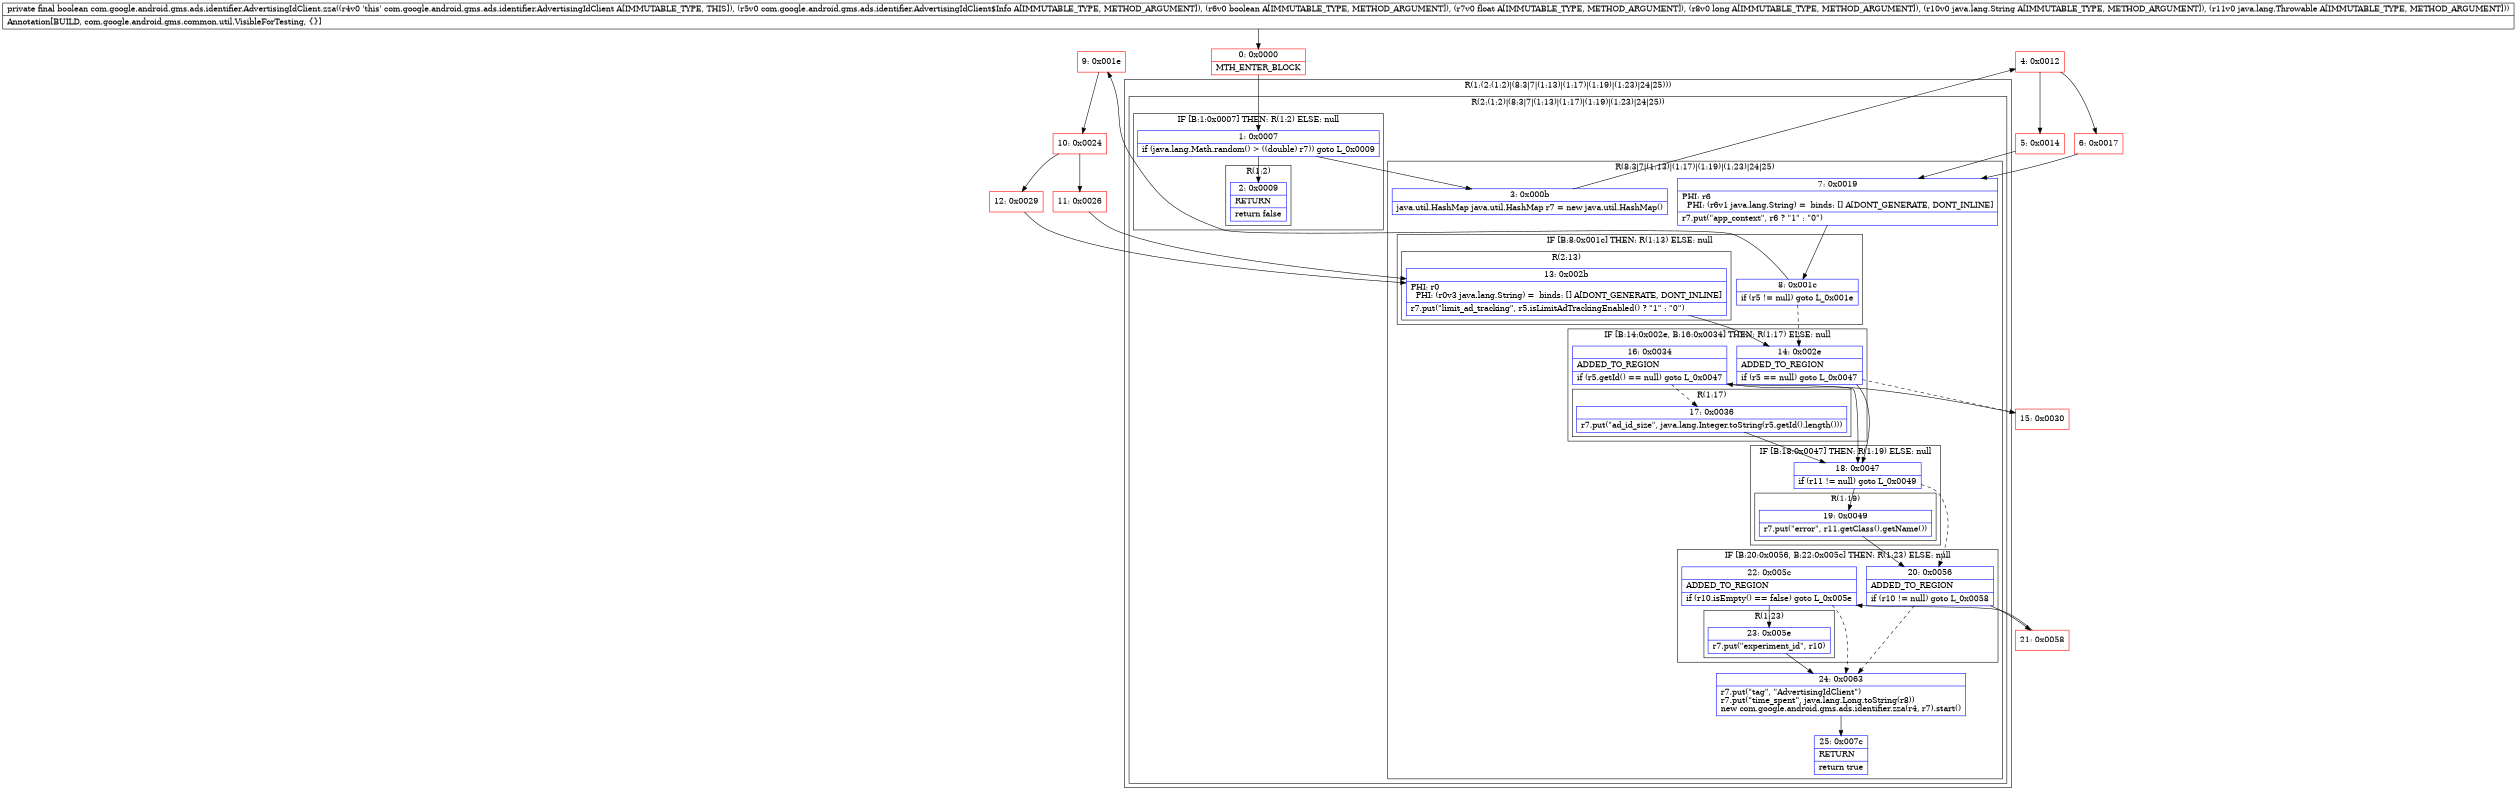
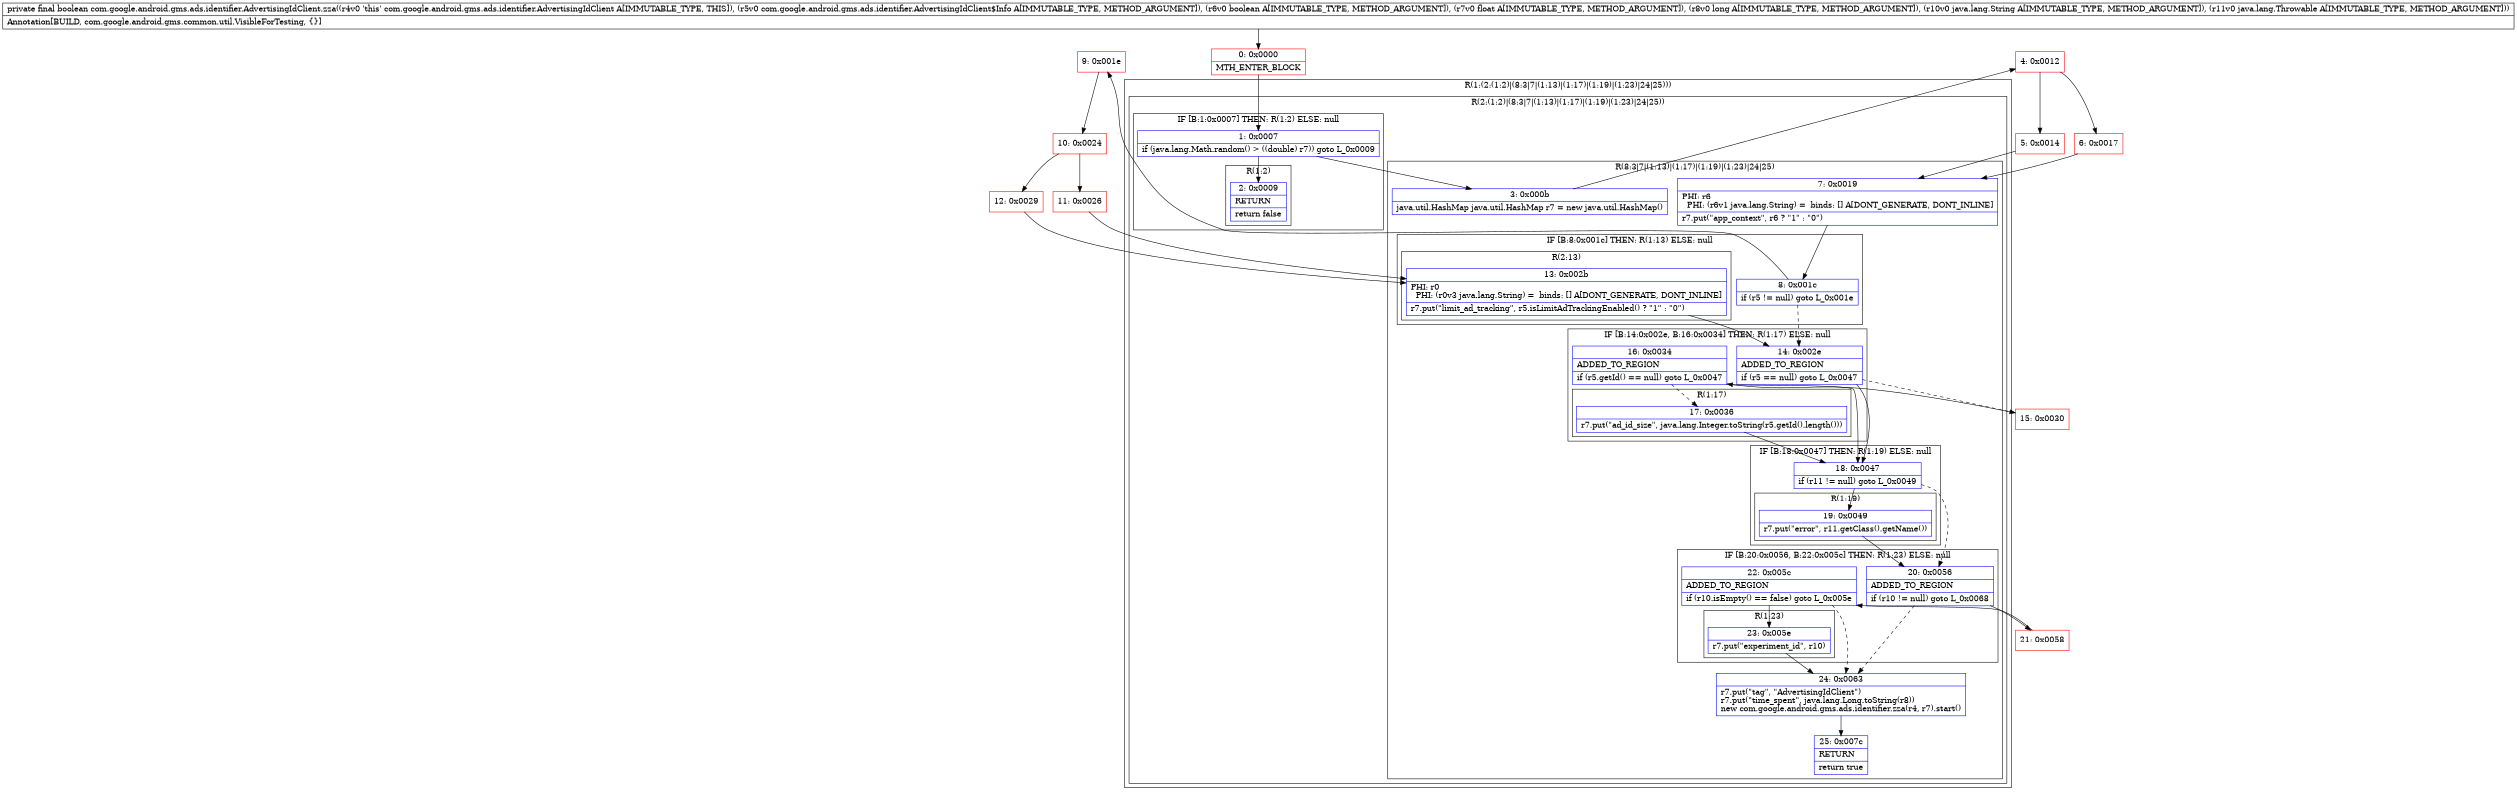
(1930, 599) -> (1930, 599)
